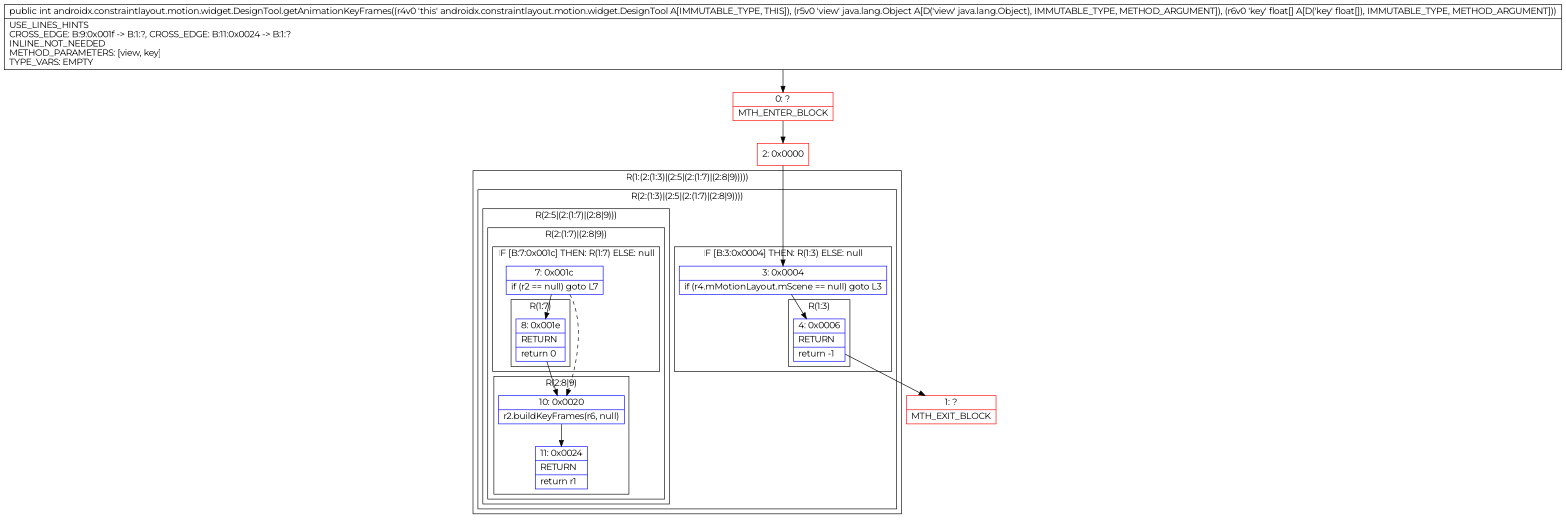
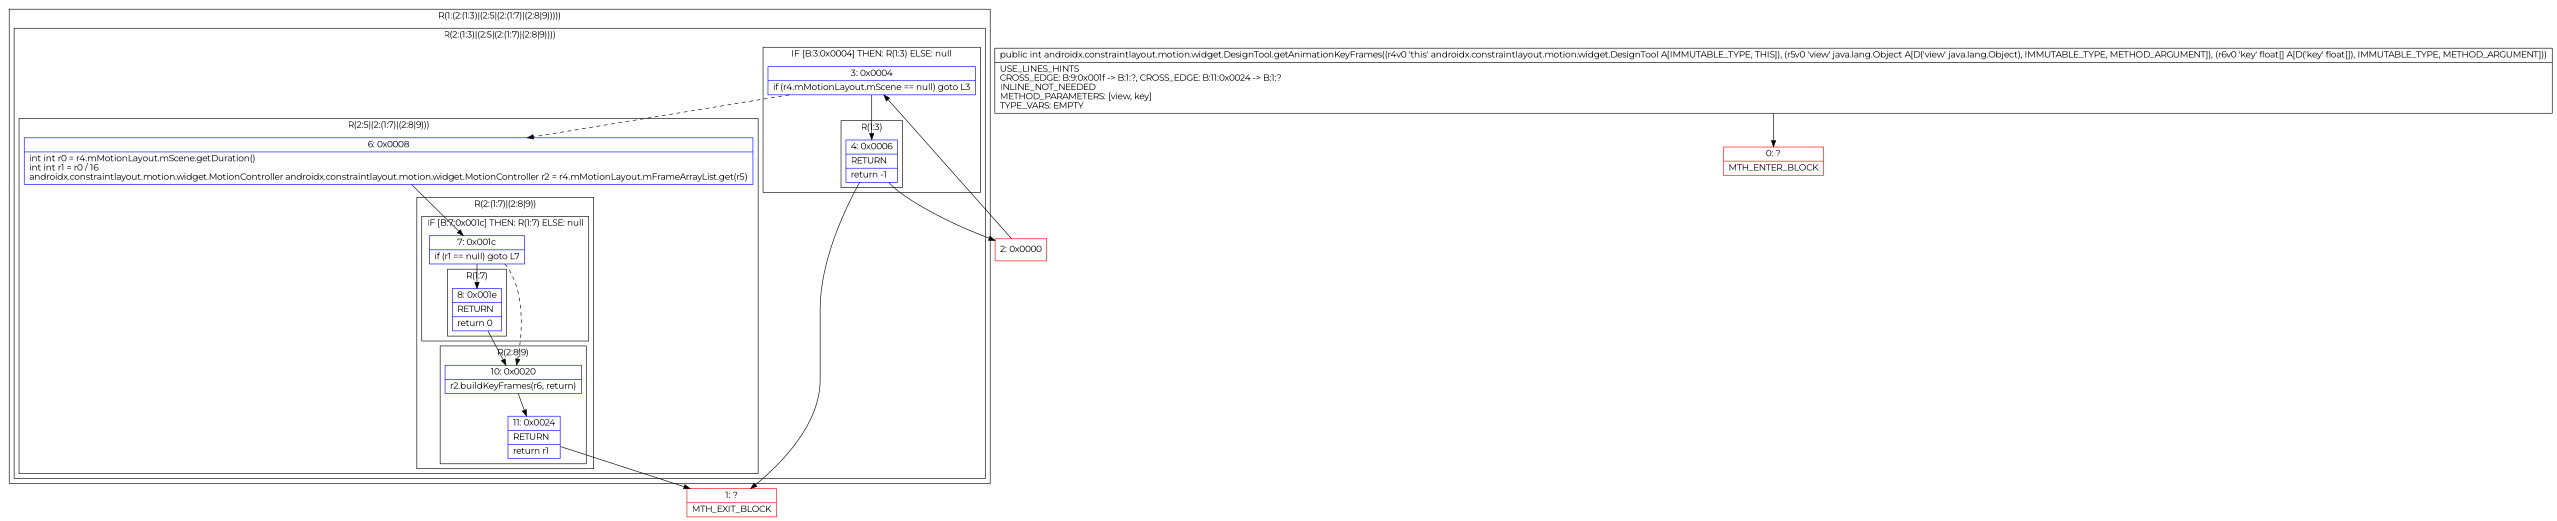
(783, 129) -> (936, 215)
none -> (389, 161)
(555, 287) -> (477, 257)
(561, 417) -> (513, 386)
none -> (622, 467)
